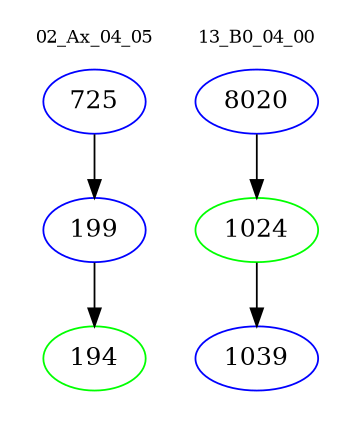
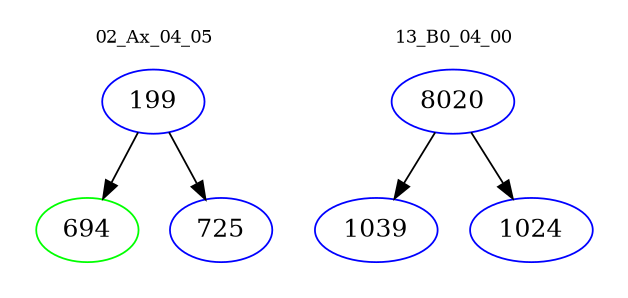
(95, 157) -> (183, 158)
(257, 230) -> (531, 230)
(257, 286) -> (420, 158)
(95, 358) -> (87, 230)
